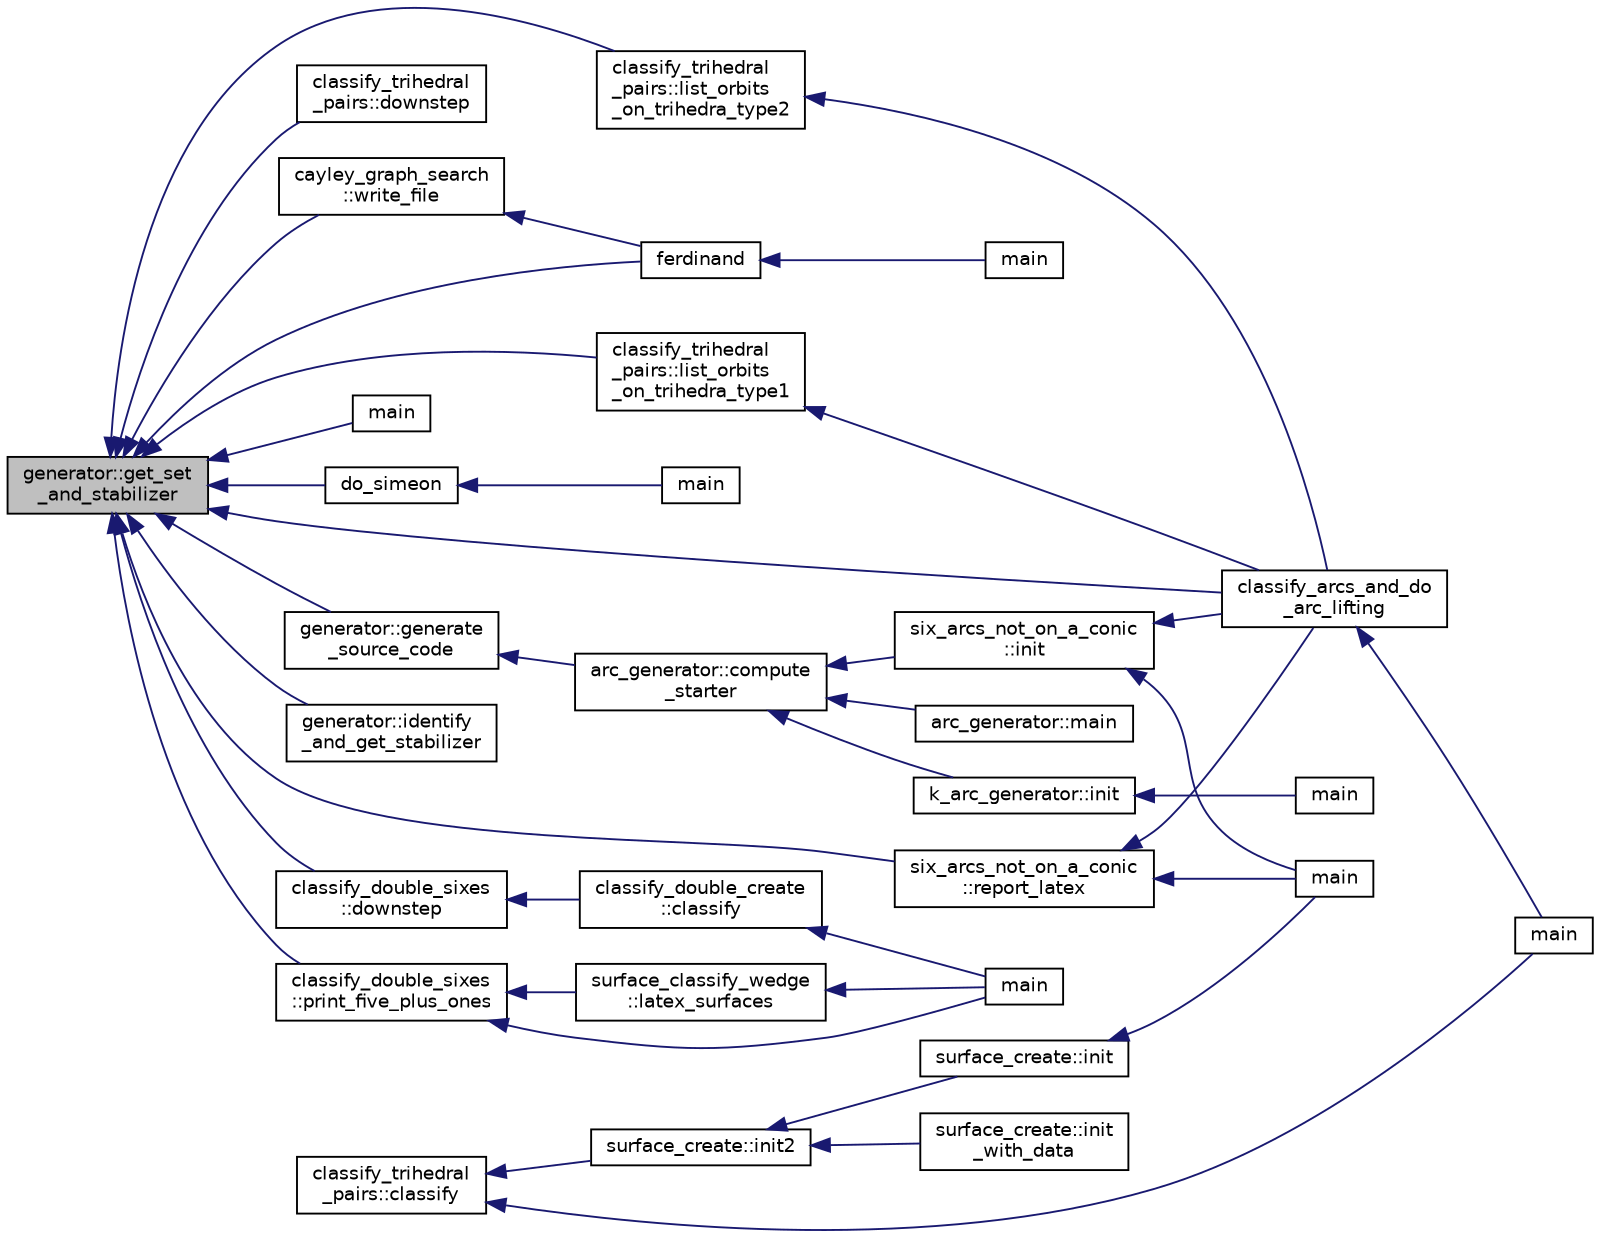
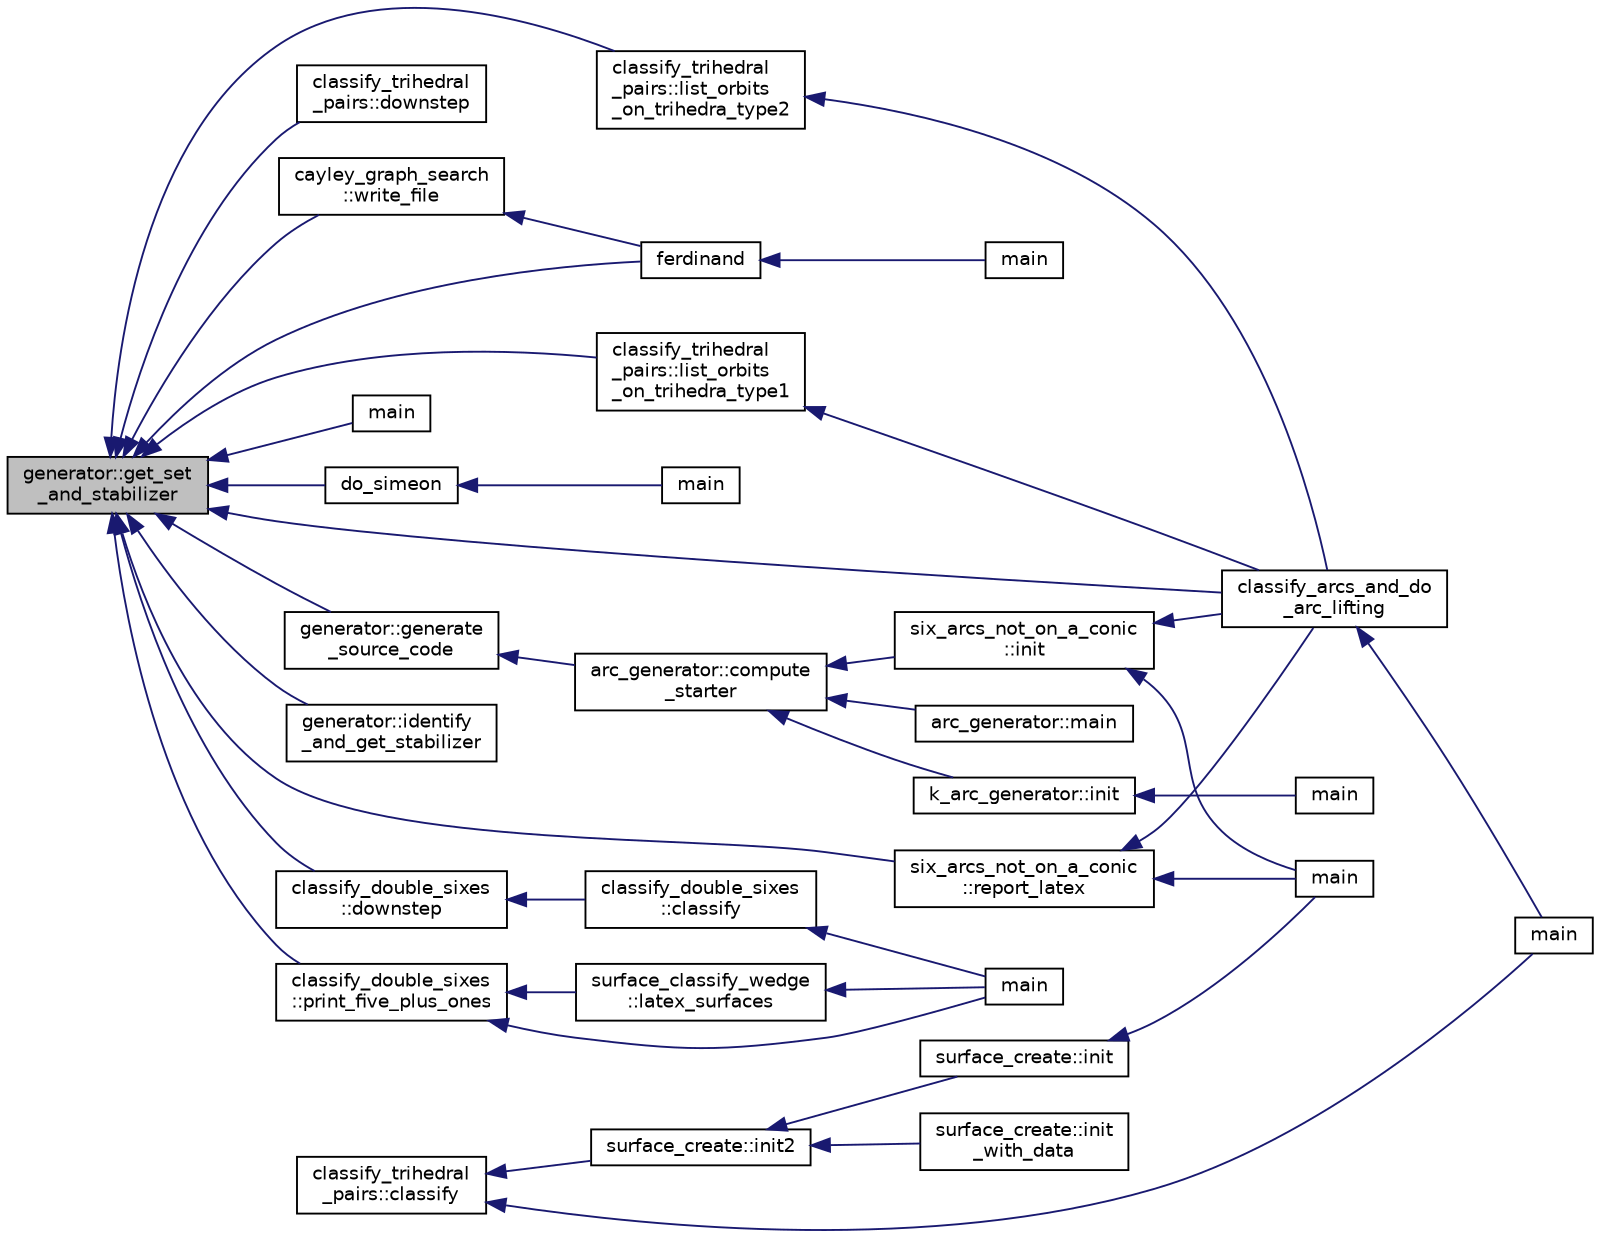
(701, 900) -> (701, 900)
